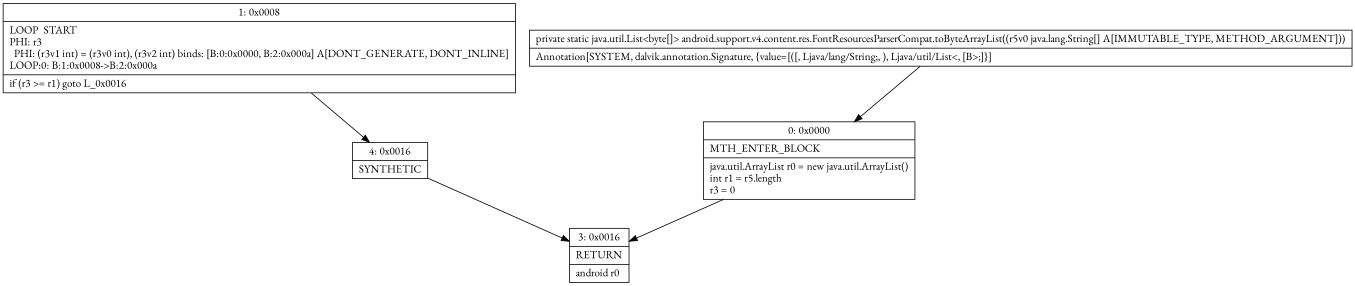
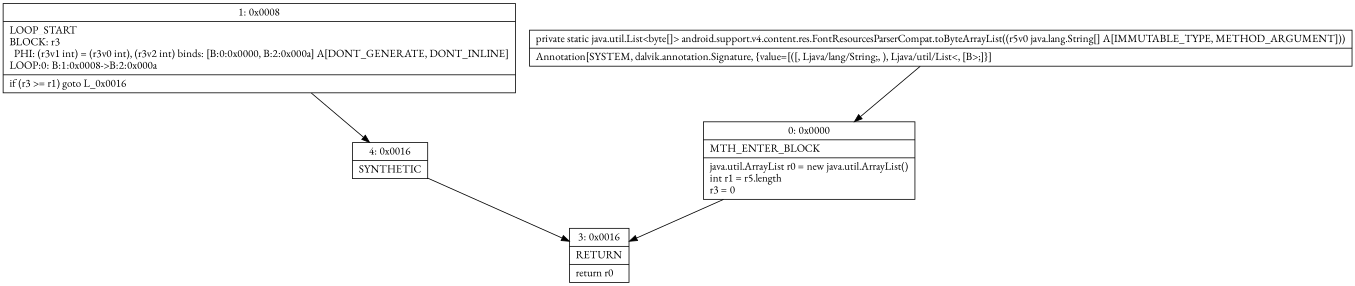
(27, 42) -> (36, 42)
(598, 273) -> (595, 273)
